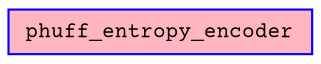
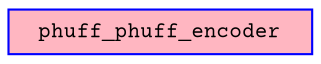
(160, 32) -> (160, 32)
